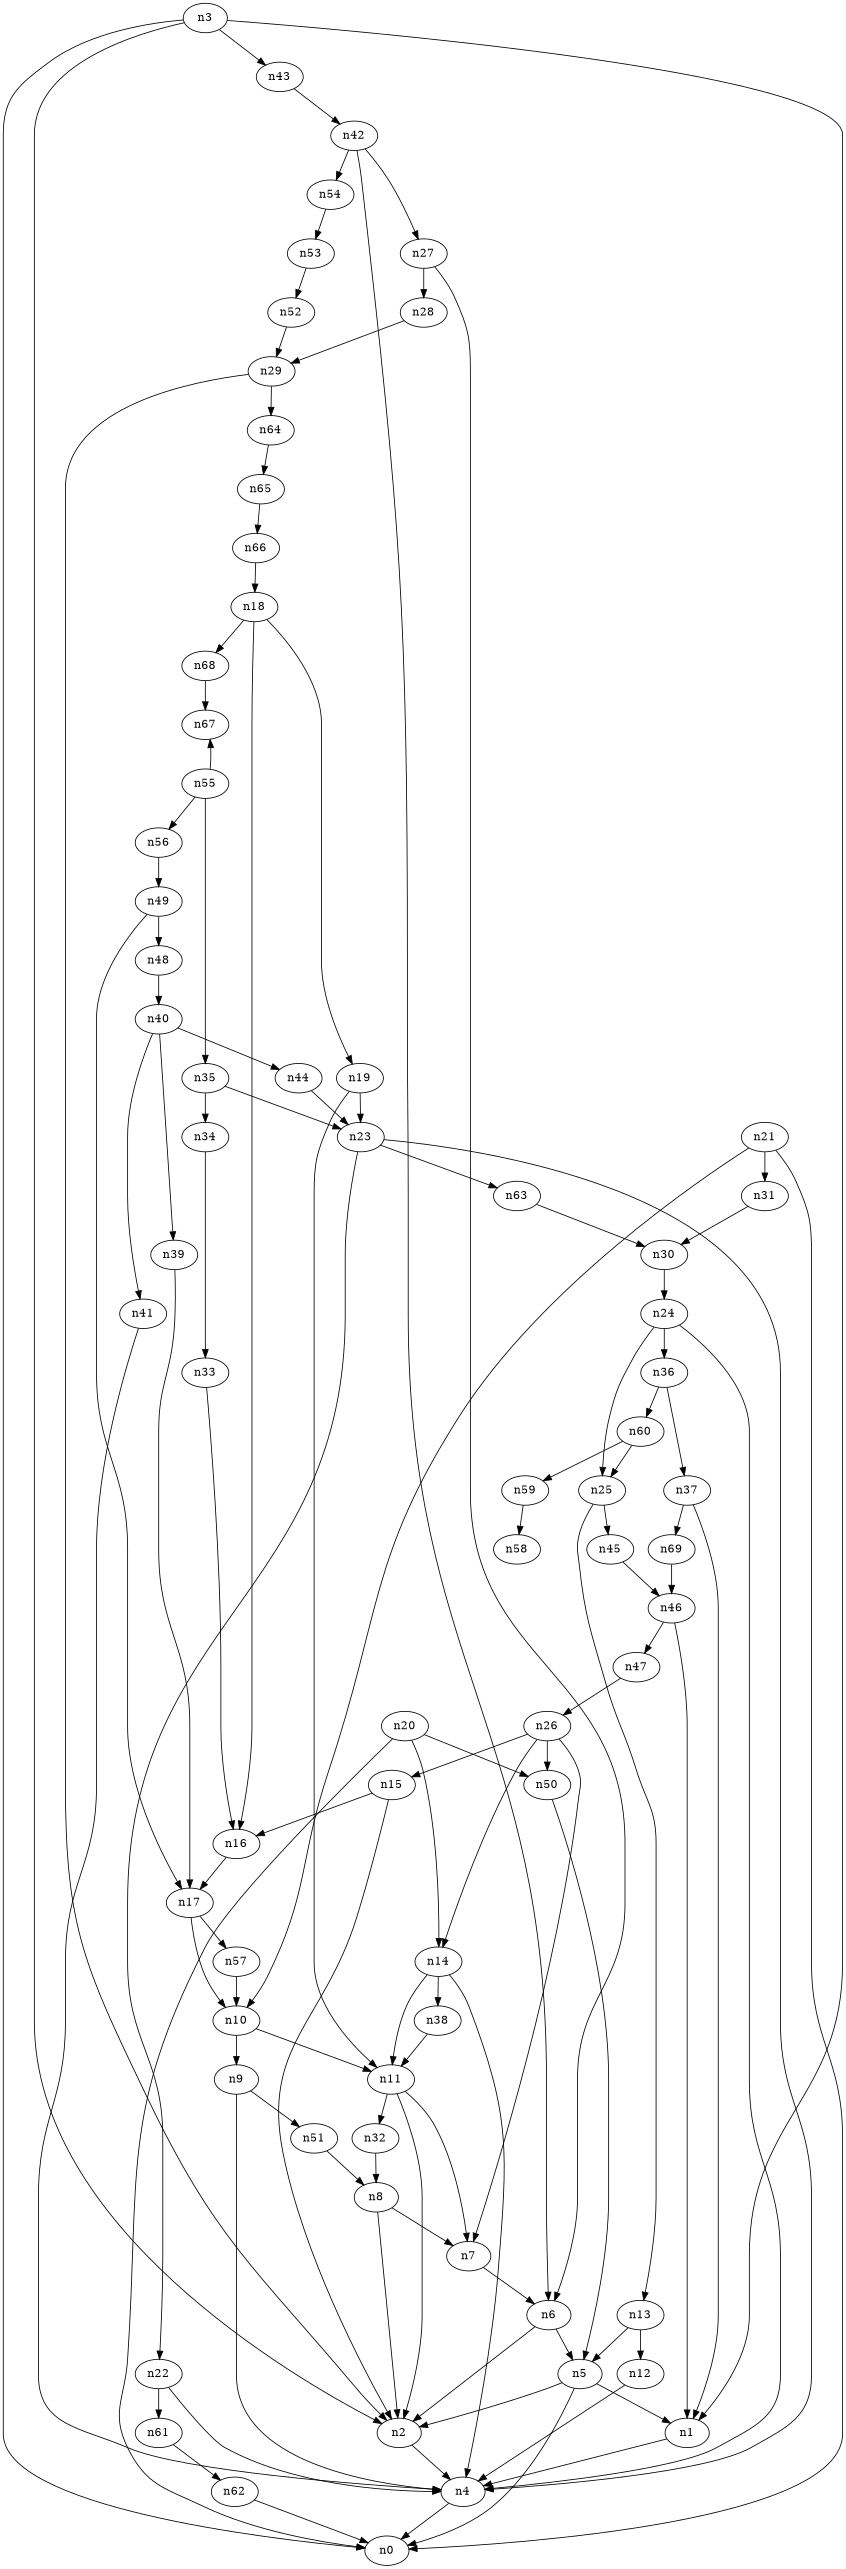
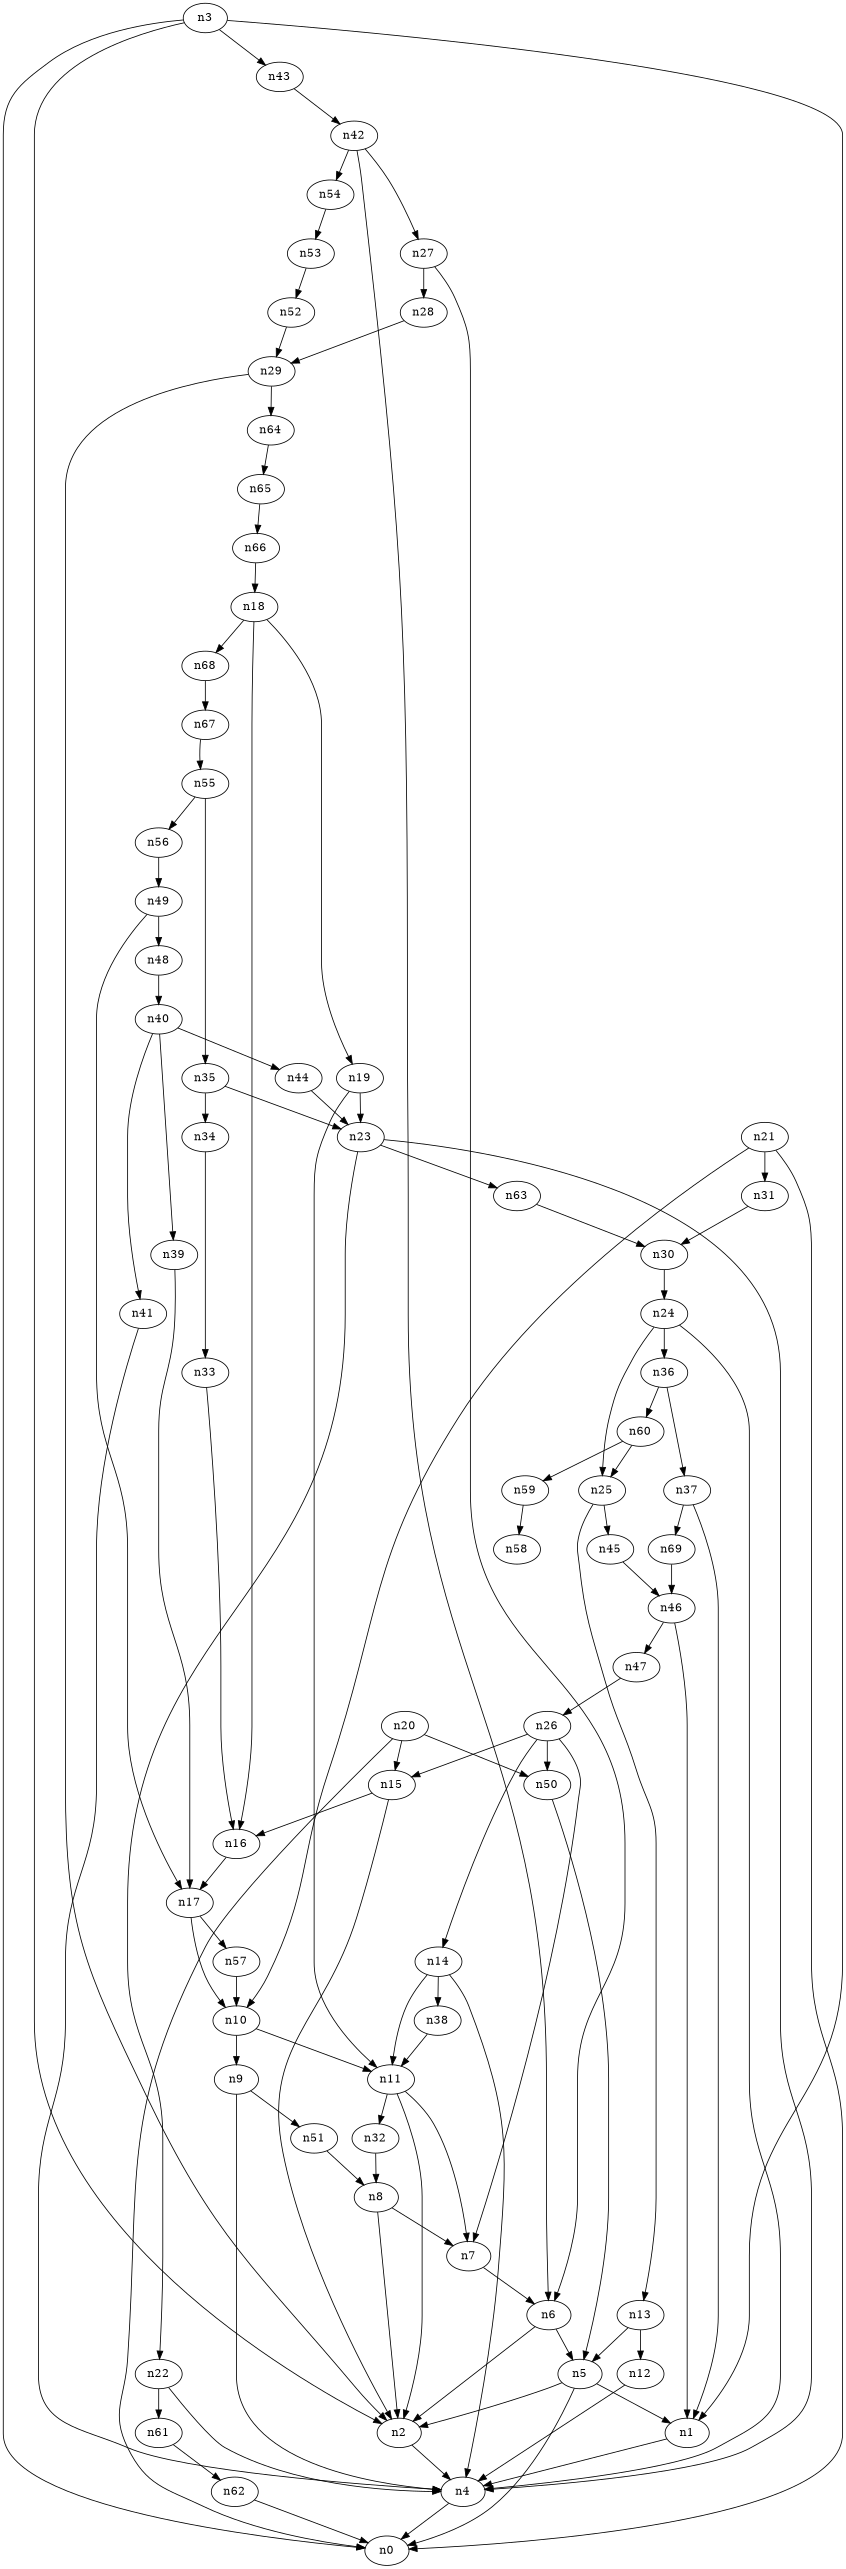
(211, 759) -> (200, 750)
(434, 1838) -> (399, 1751)
